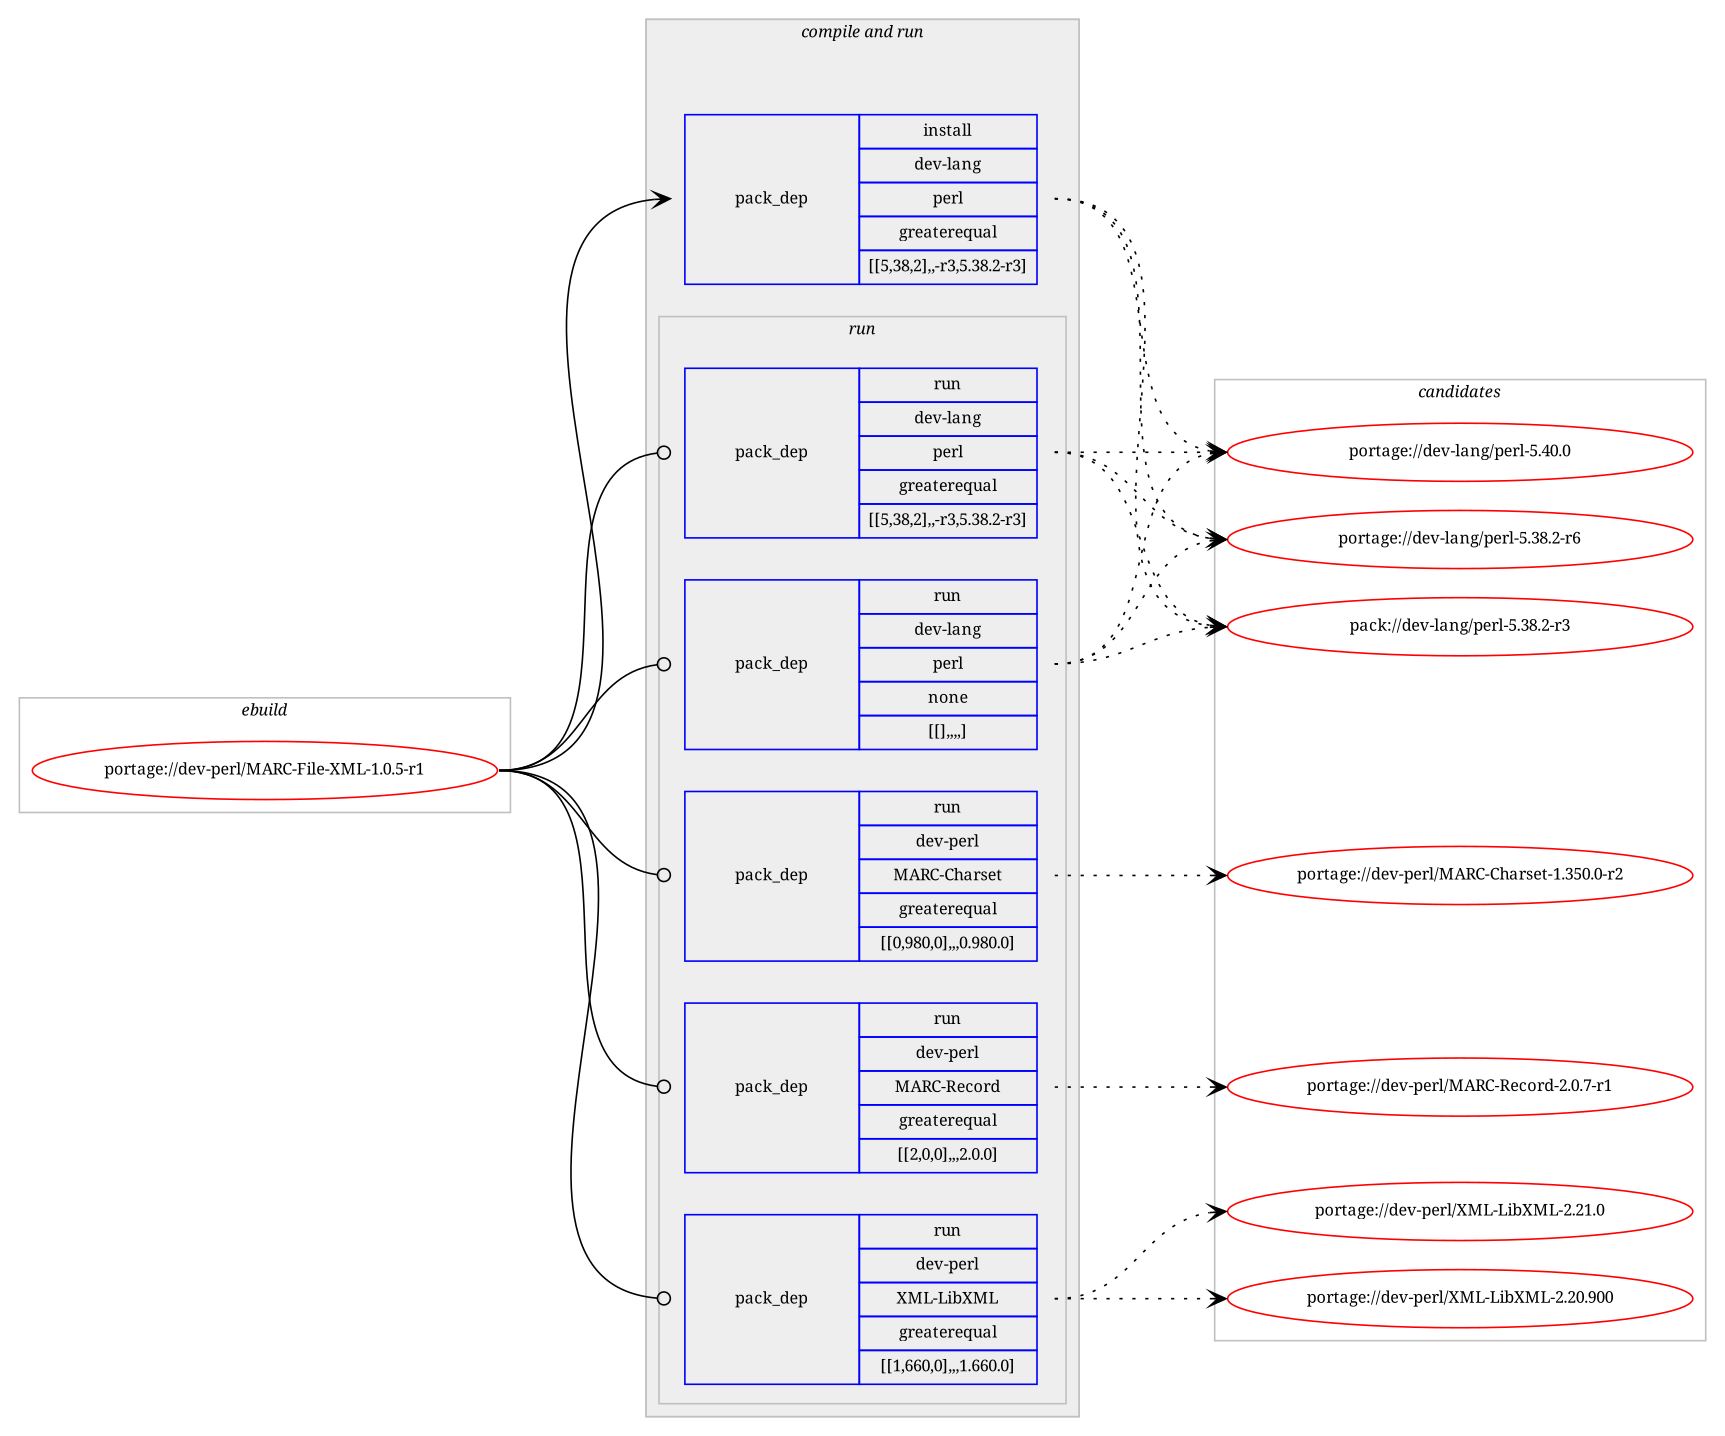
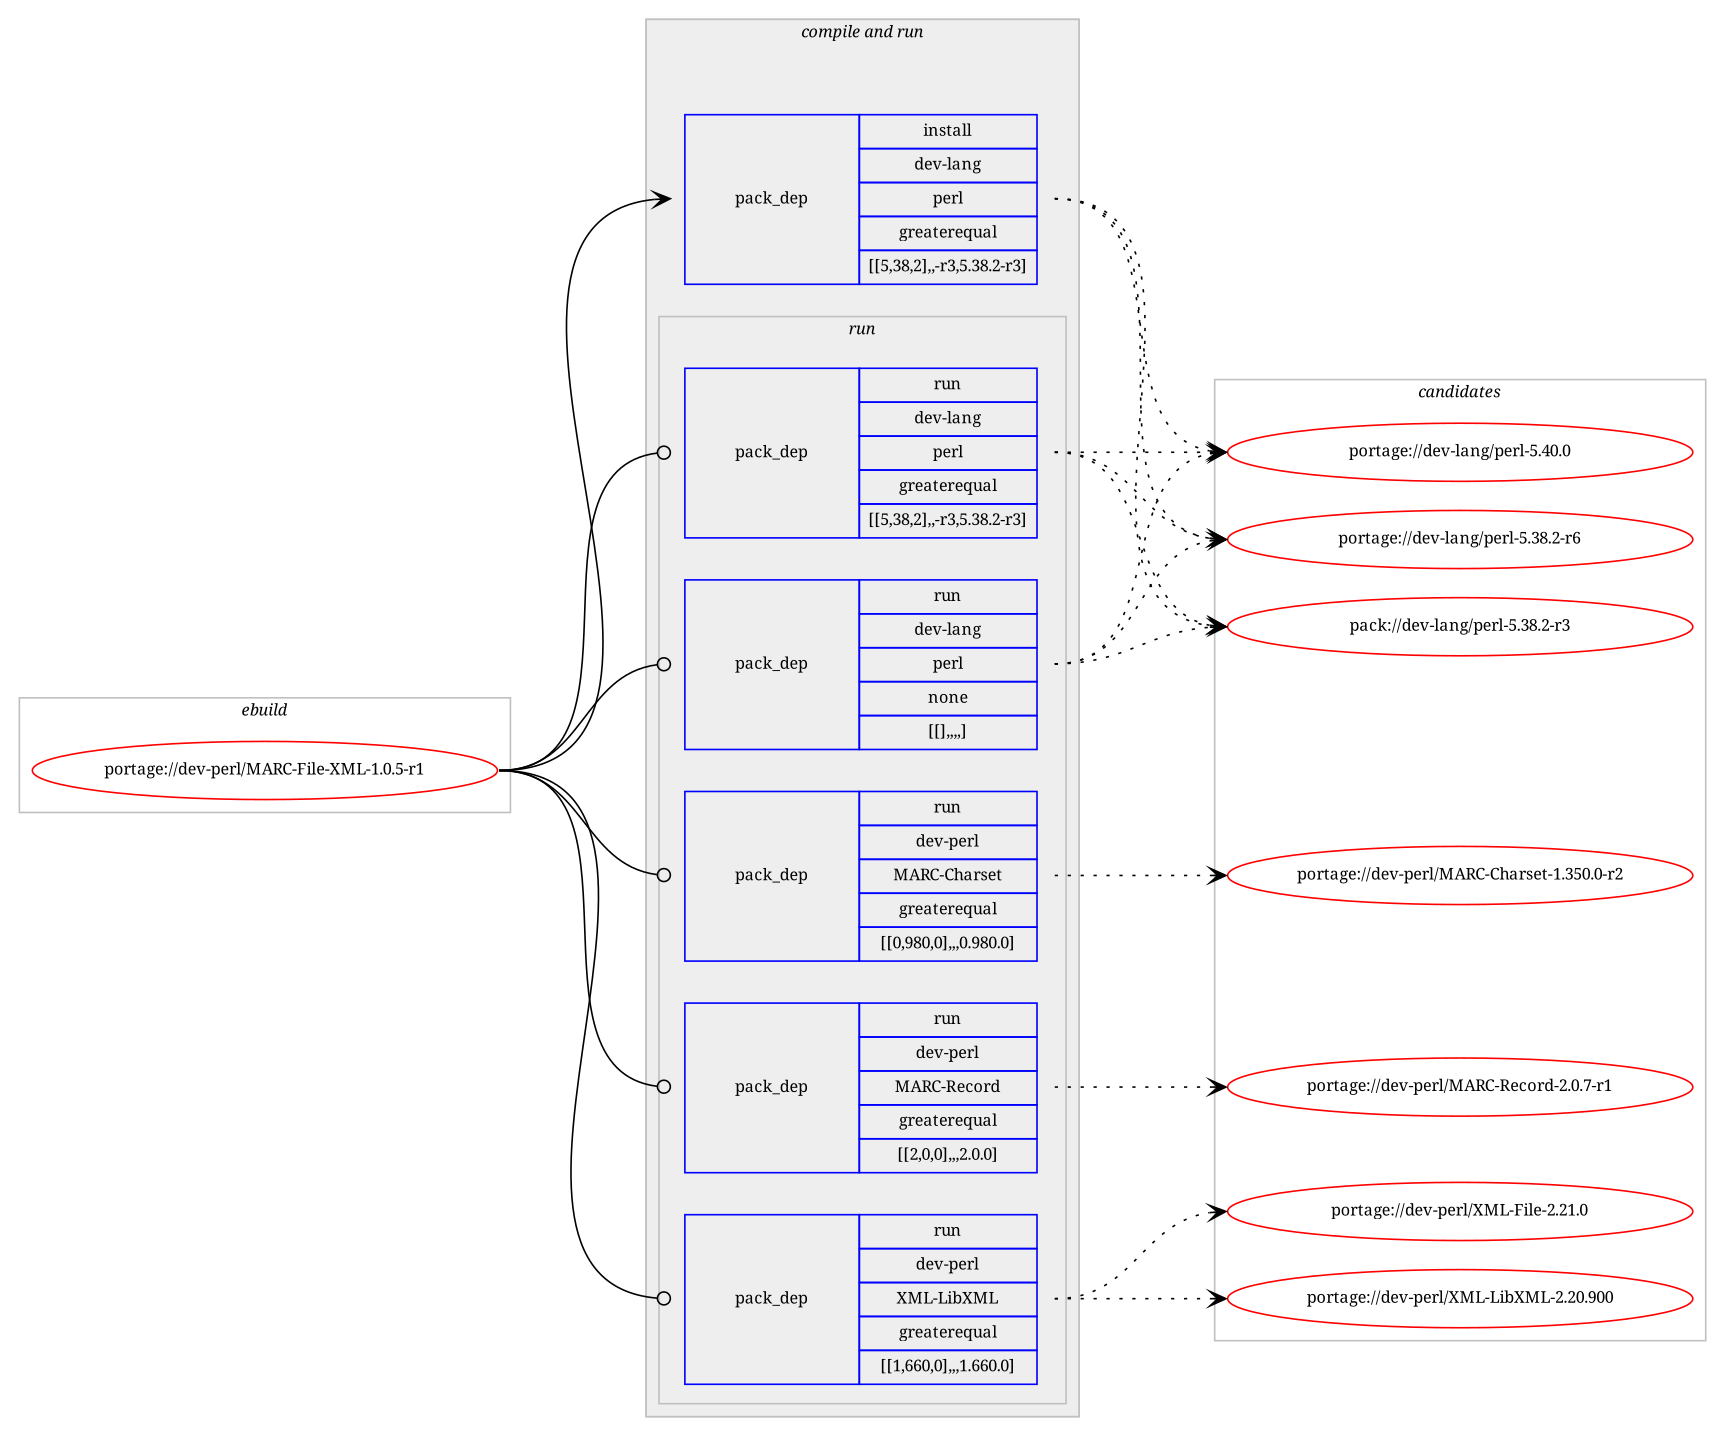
(1460, 1211) -> (1460, 1211)
